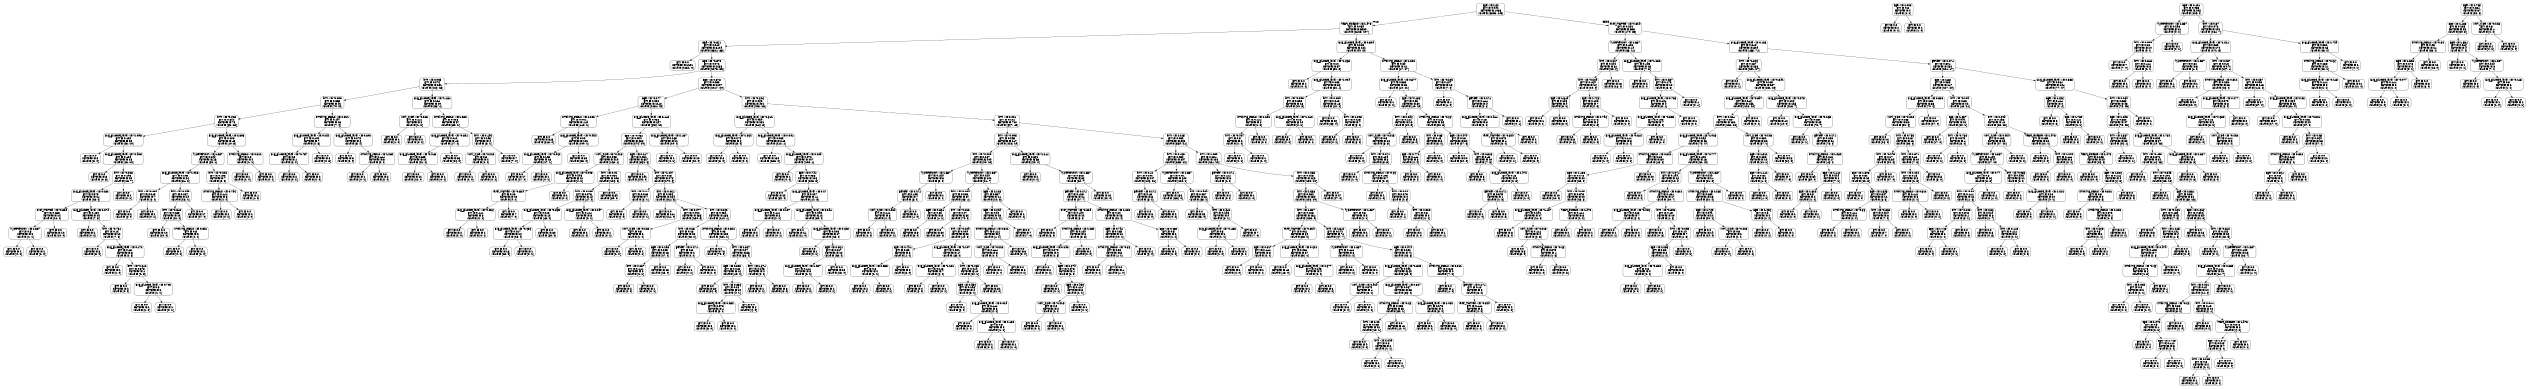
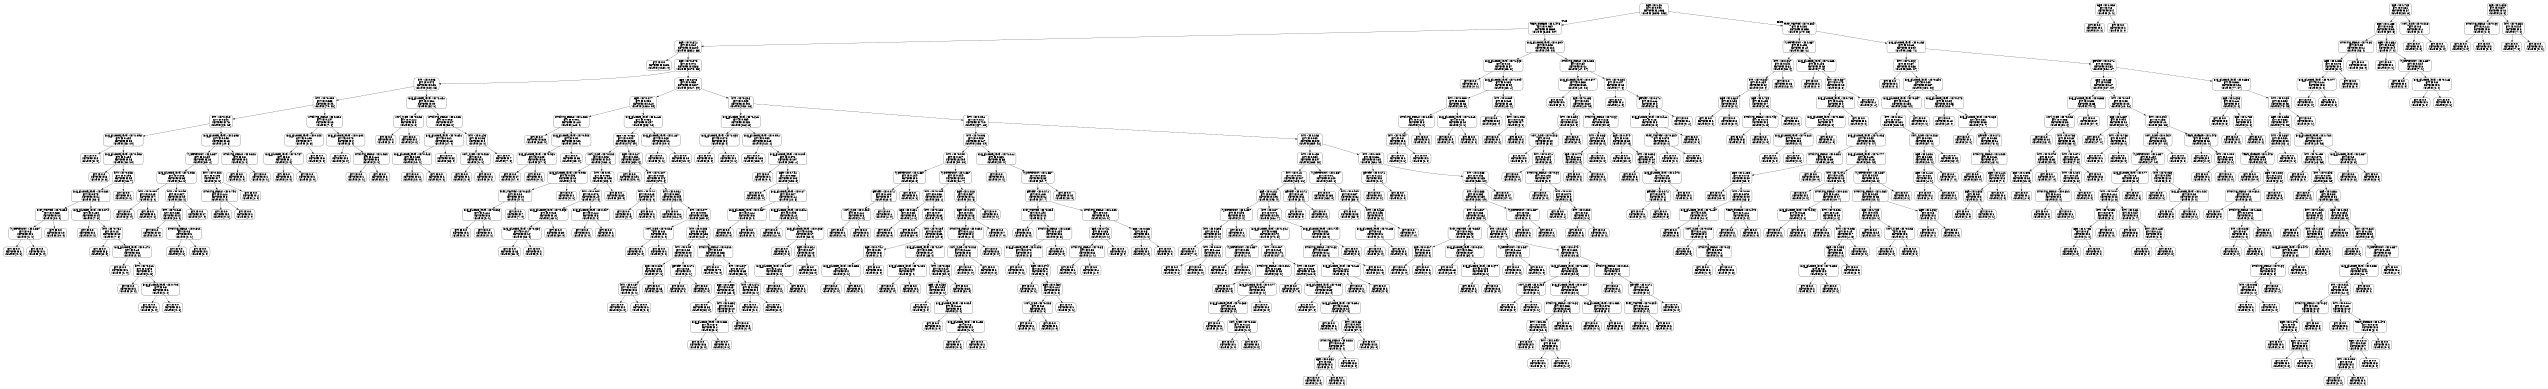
none -> (1282, 186)
(1869, 186) -> none
(691, 204) -> (698, 223)
